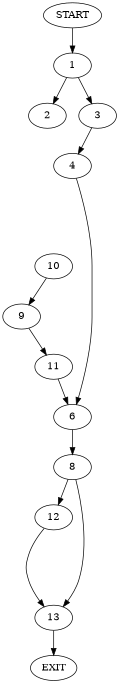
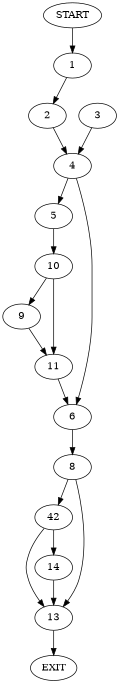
(83, 88) -> none
none -> (58, 138)
none -> (54, 216)
none -> (54, 313)
(54, 517) -> (54, 517)
none -> (54, 568)
